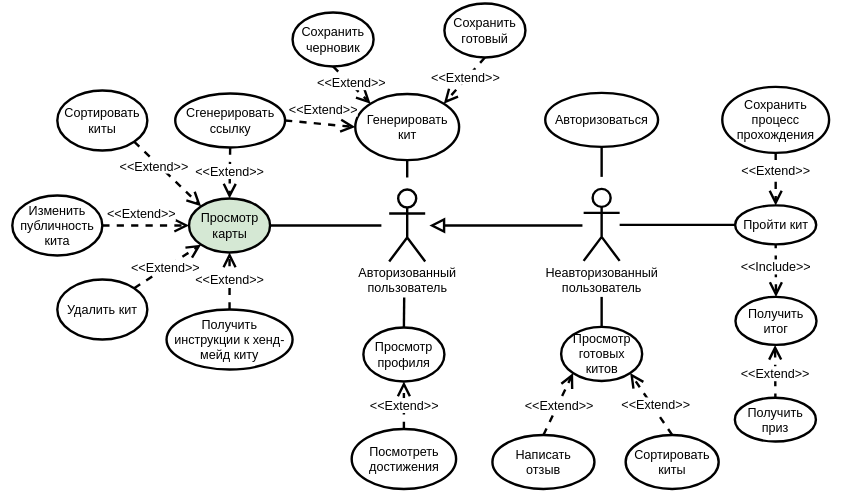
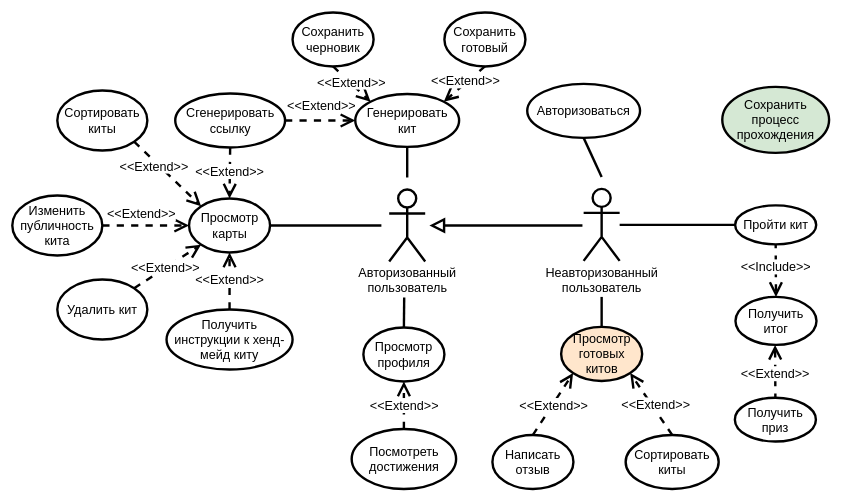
(485, 30) -> (485, 39)
(602, 120) -> (584, 111)
(776, 120) -> (776, 120)
(407, 127) -> (407, 120)
(776, 176) -> none
(230, 225) -> (230, 225)
(602, 354) -> (602, 354)
(543, 462) -> (533, 462)
